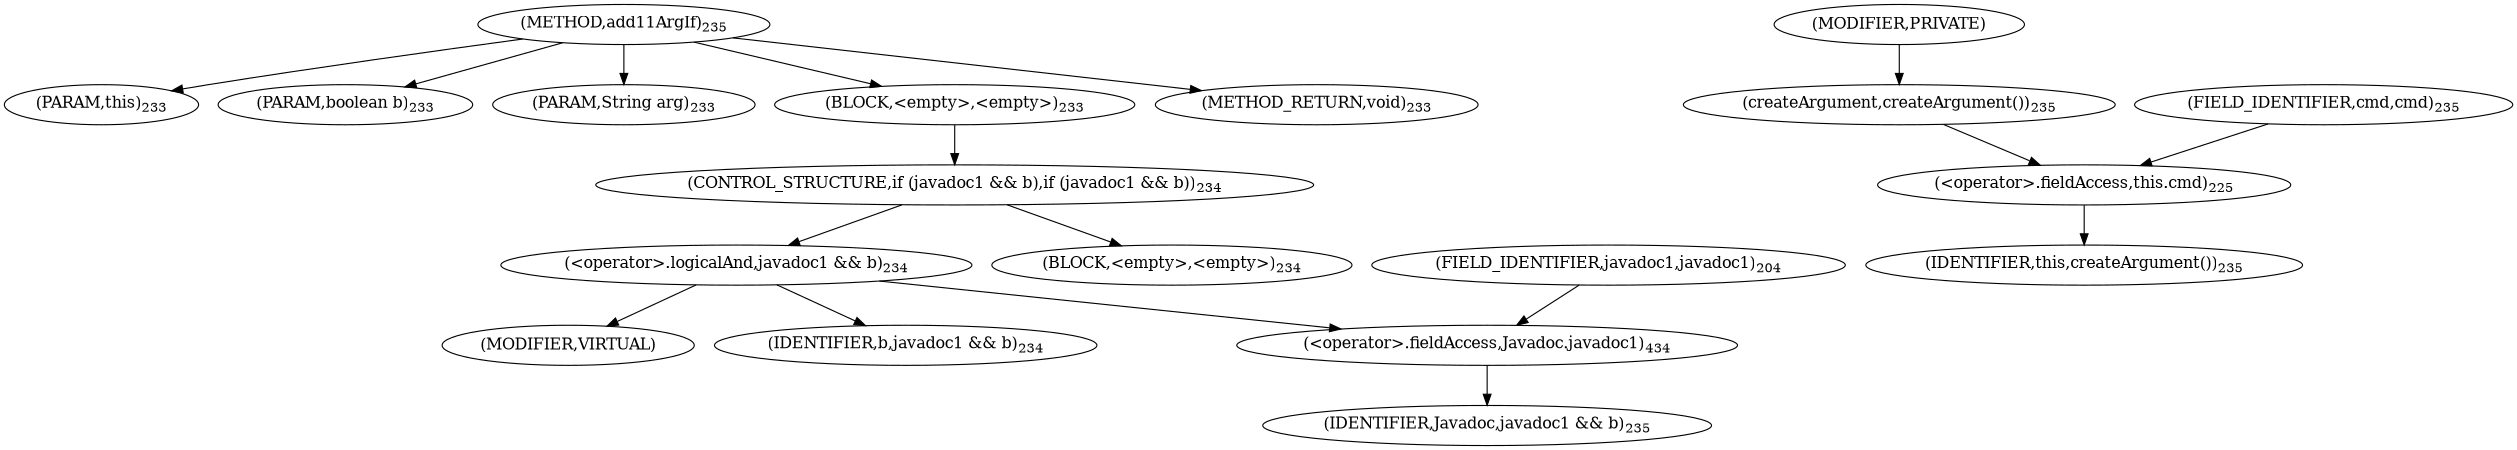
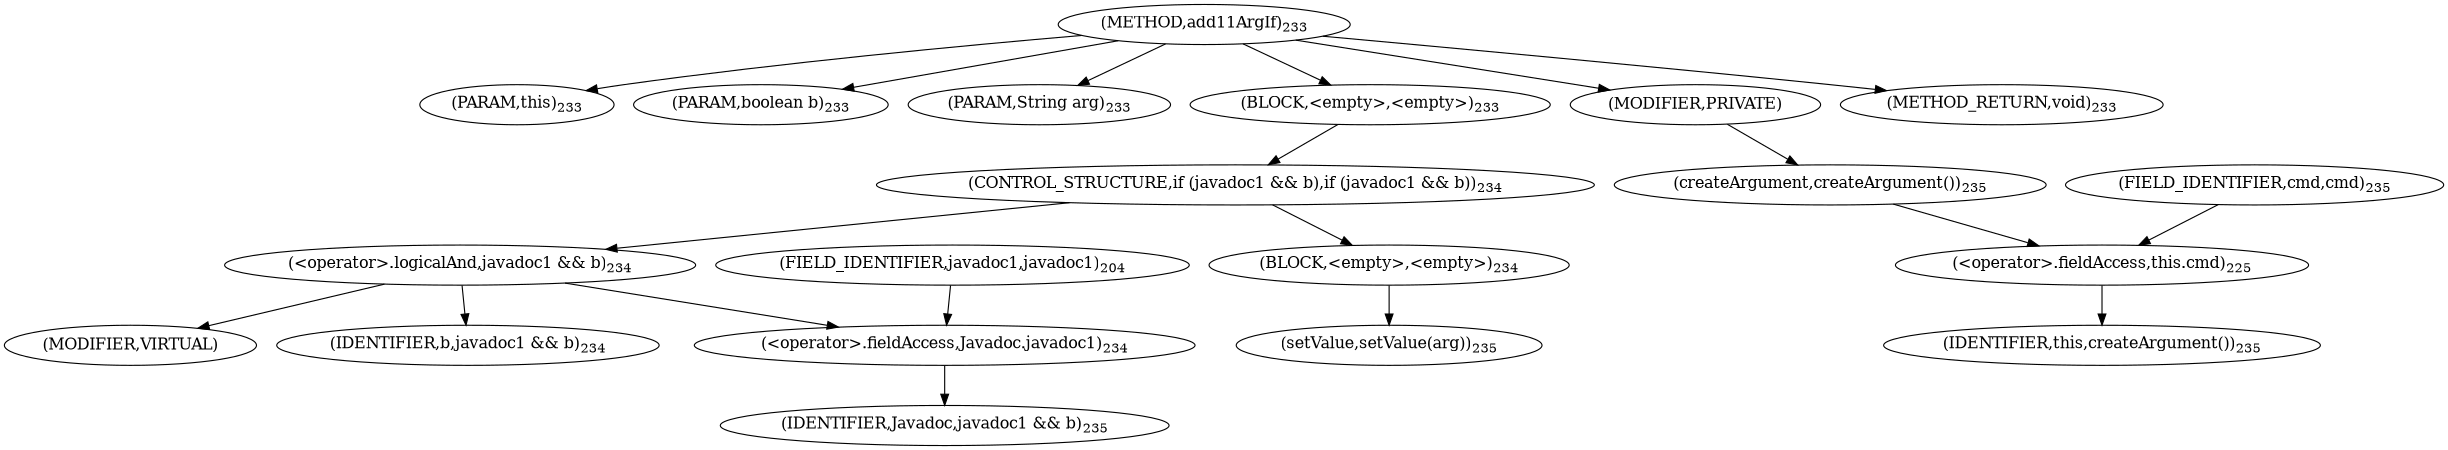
(715, 23) -> (1295, 23)
none -> (1447, 64)
(1658, 344) -> (1116, 344)
none -> (1389, 345)
